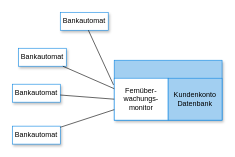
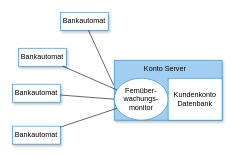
none -> (165, 69)
(141, 99) -> (141, 99)
(195, 99) -> (195, 99)
